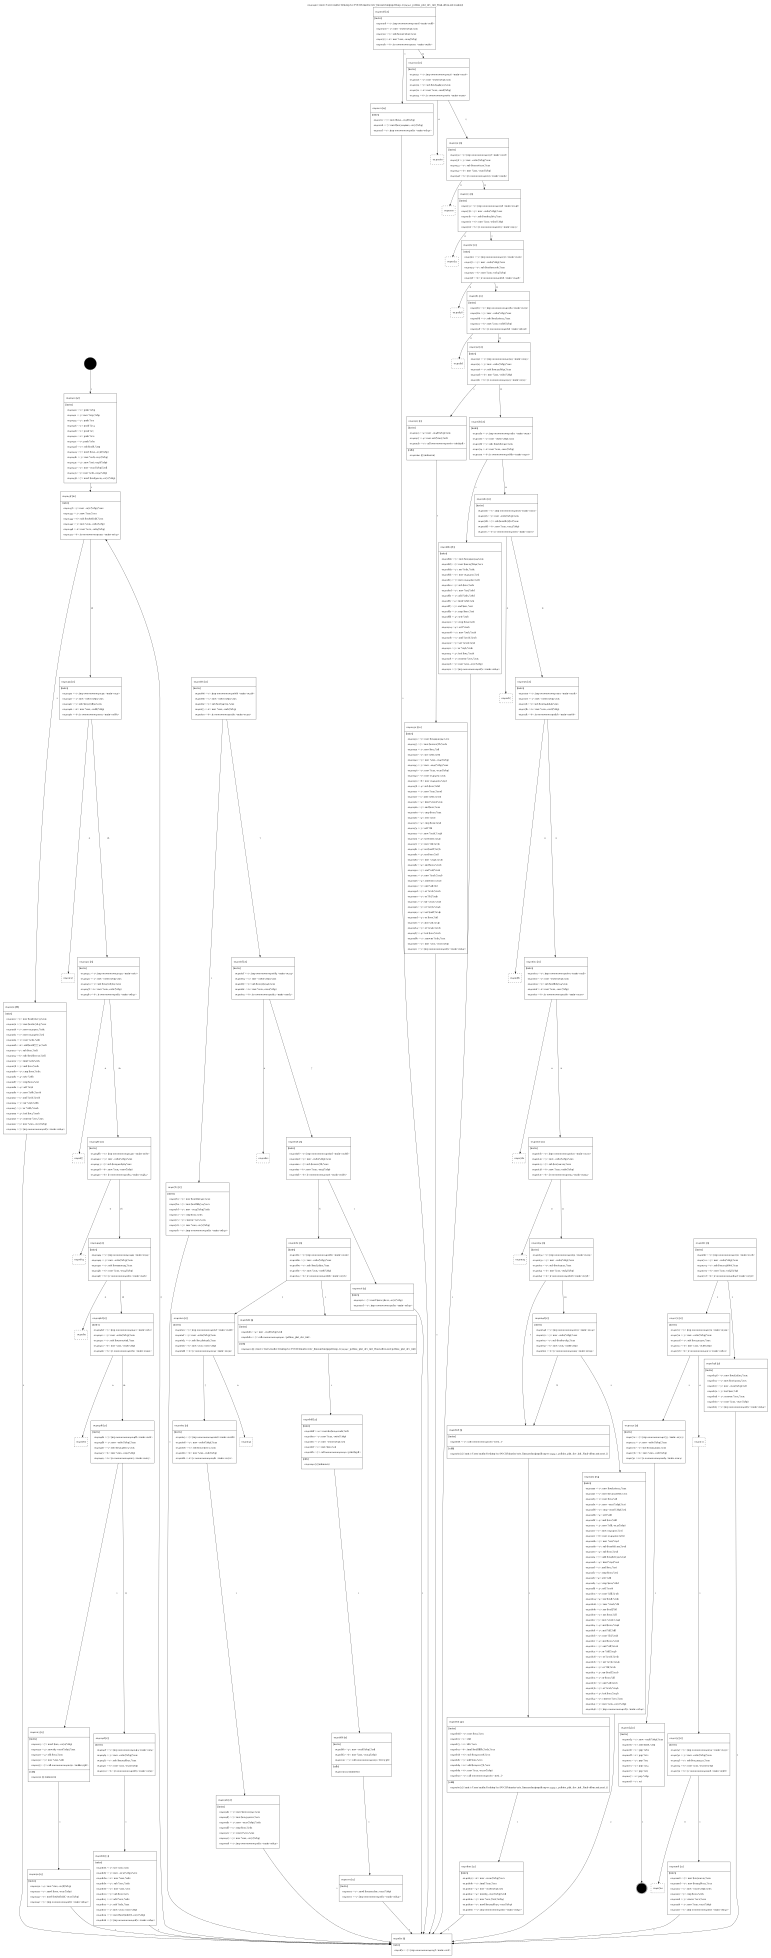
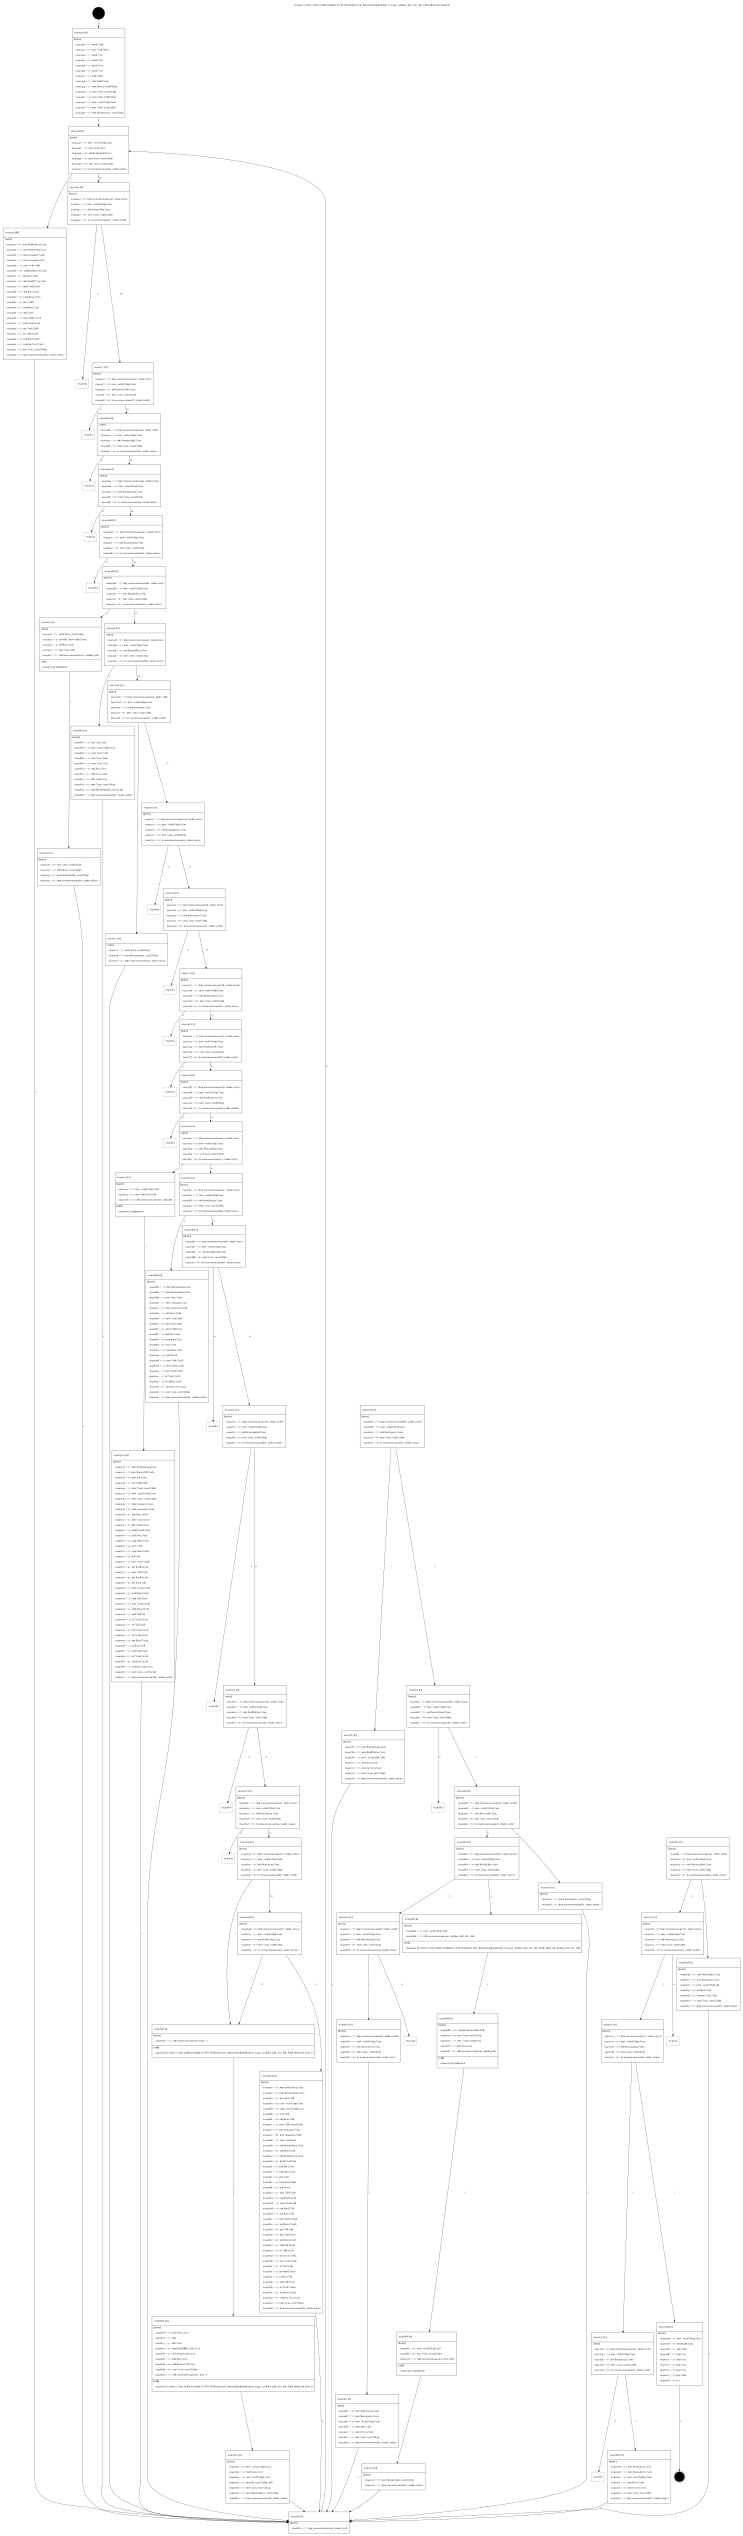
none -> (137, 672)
(699, 1589) -> (627, 2197)
